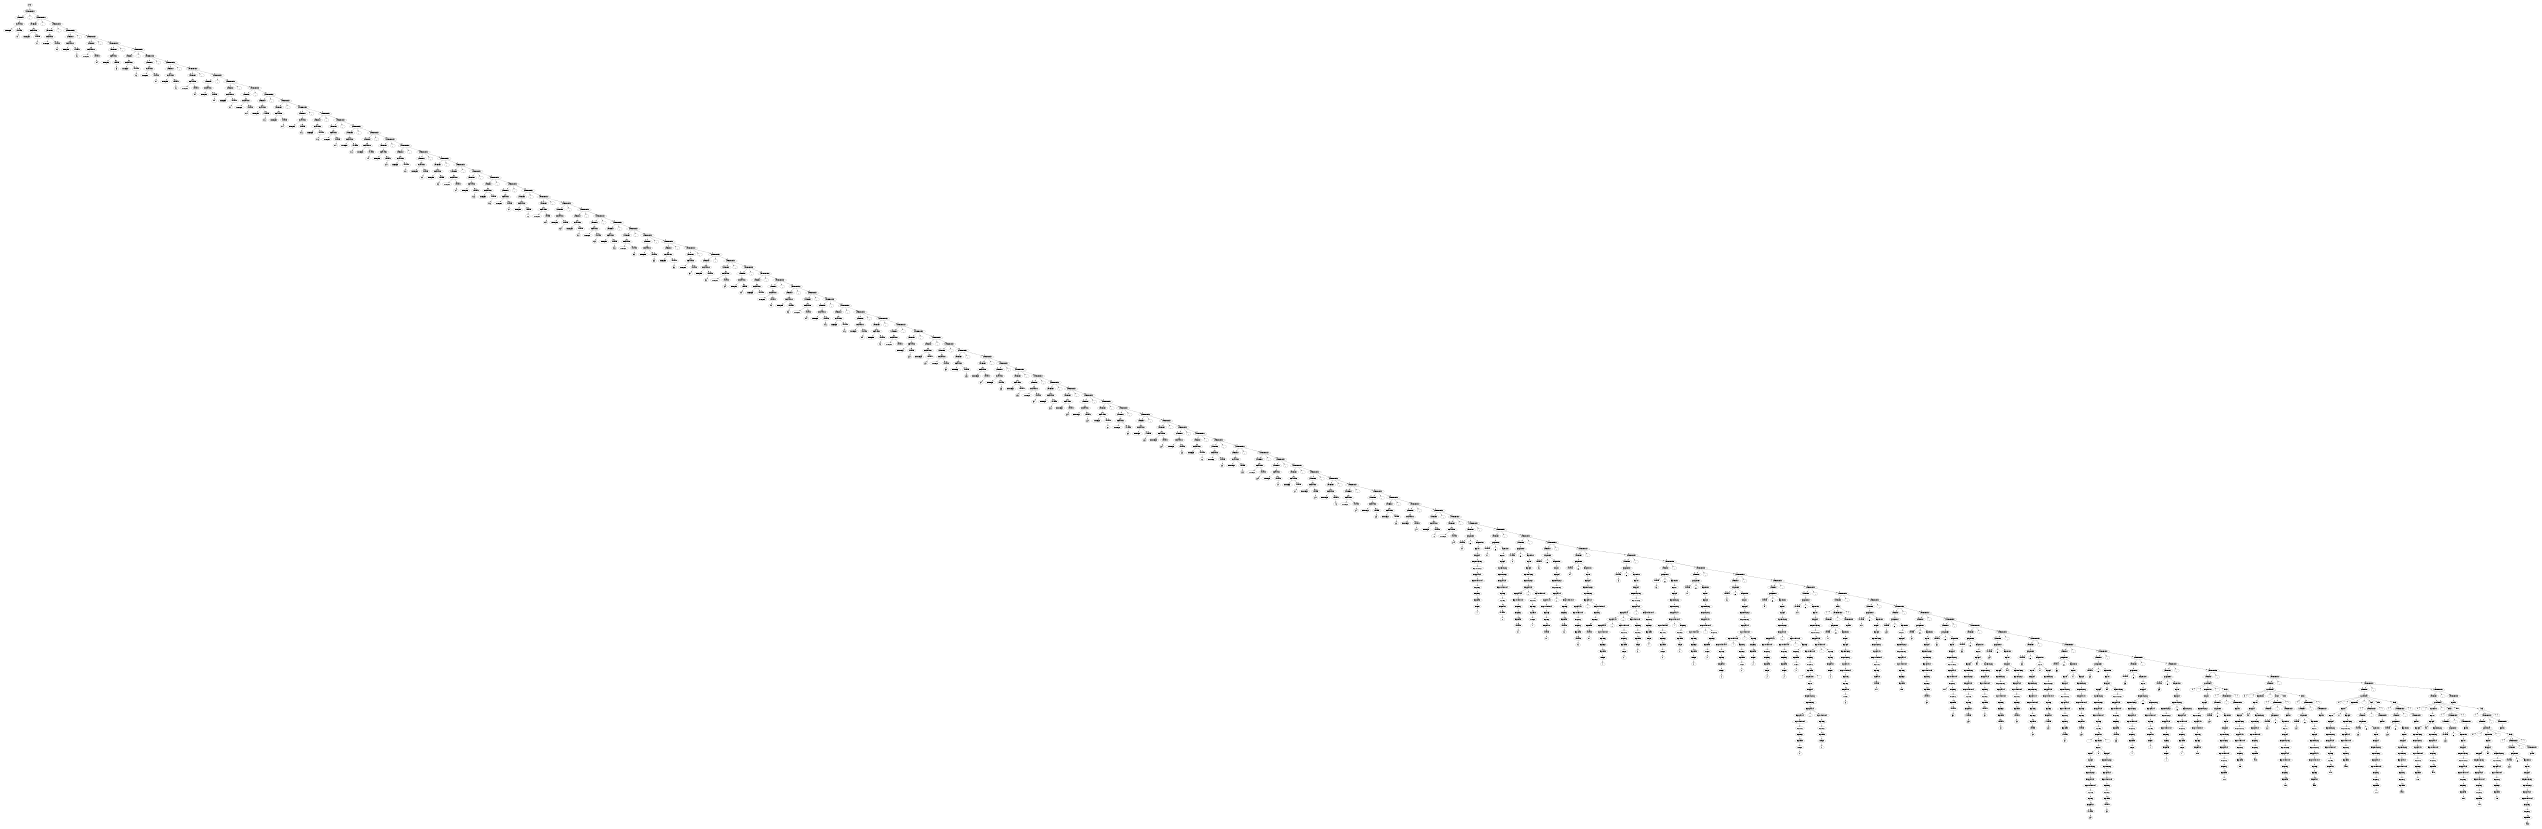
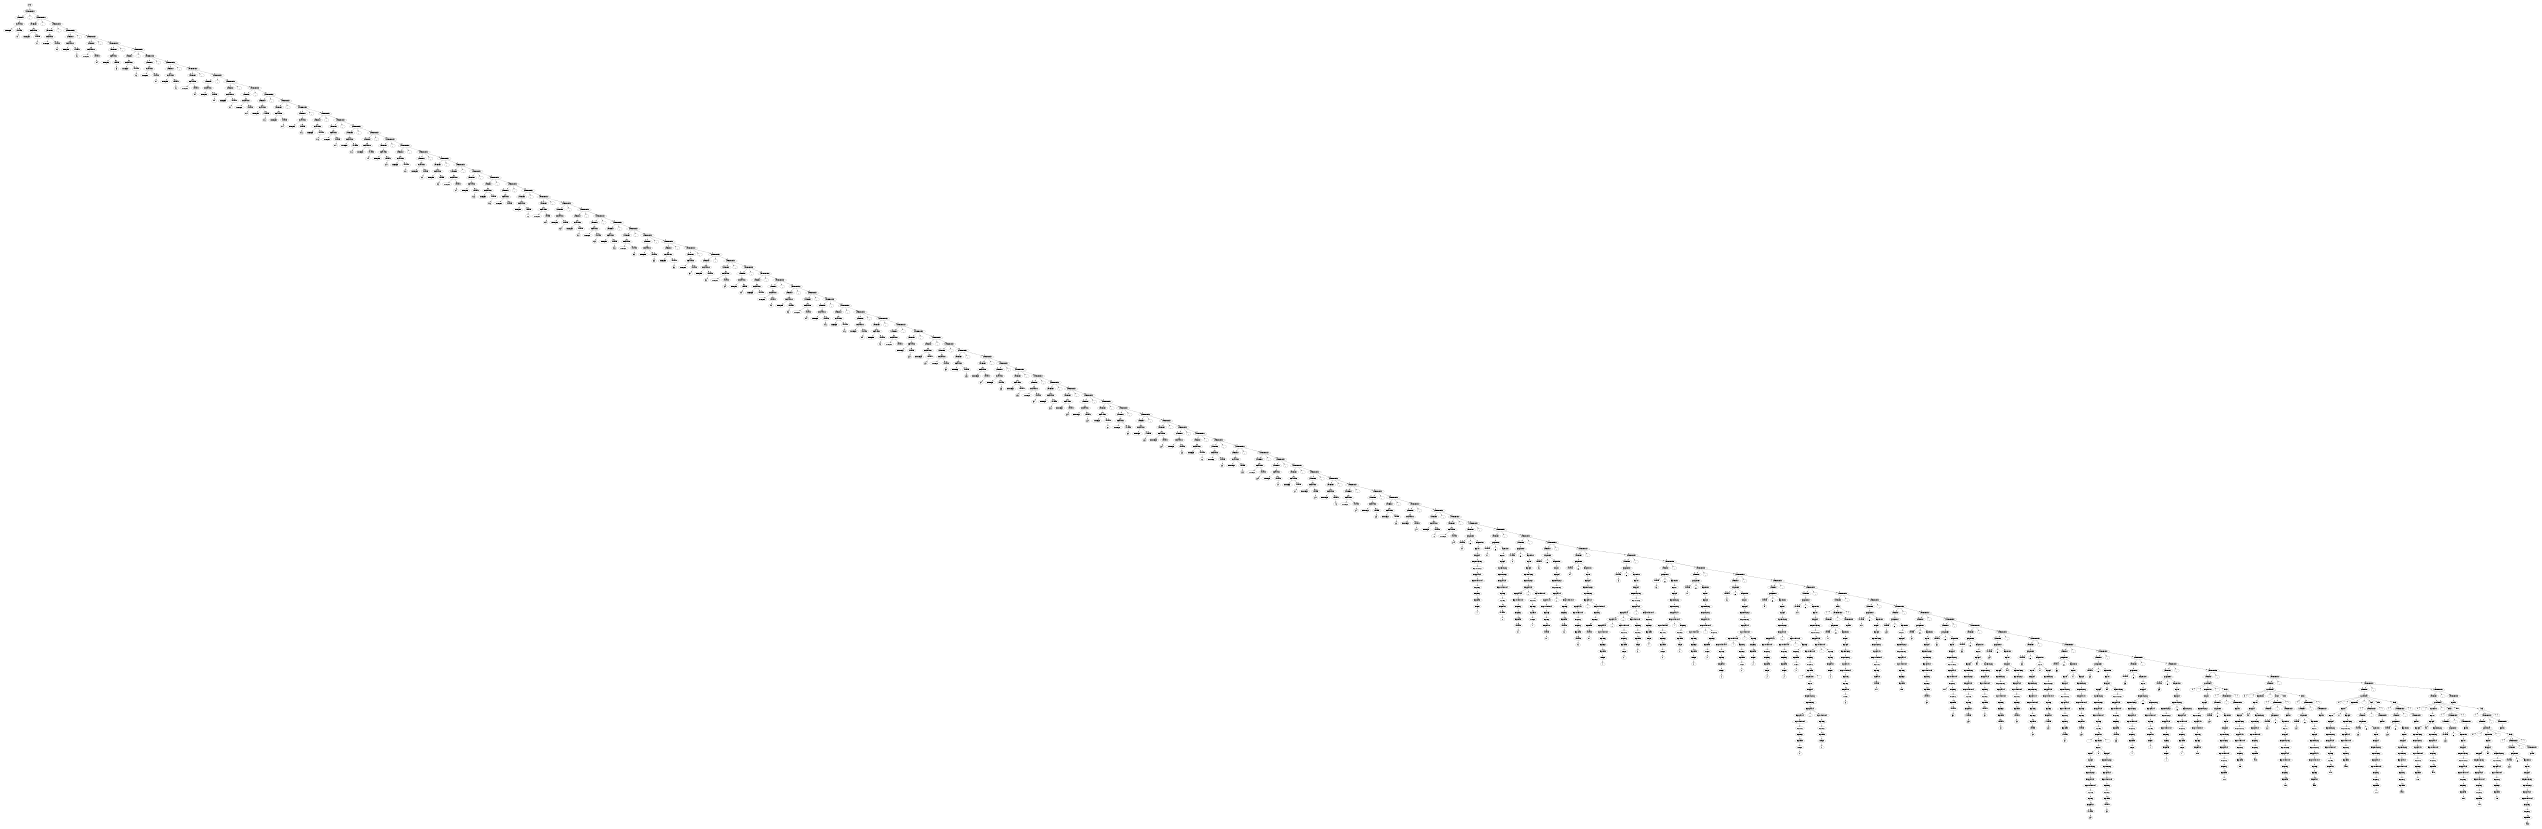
(509, 210) -> none
